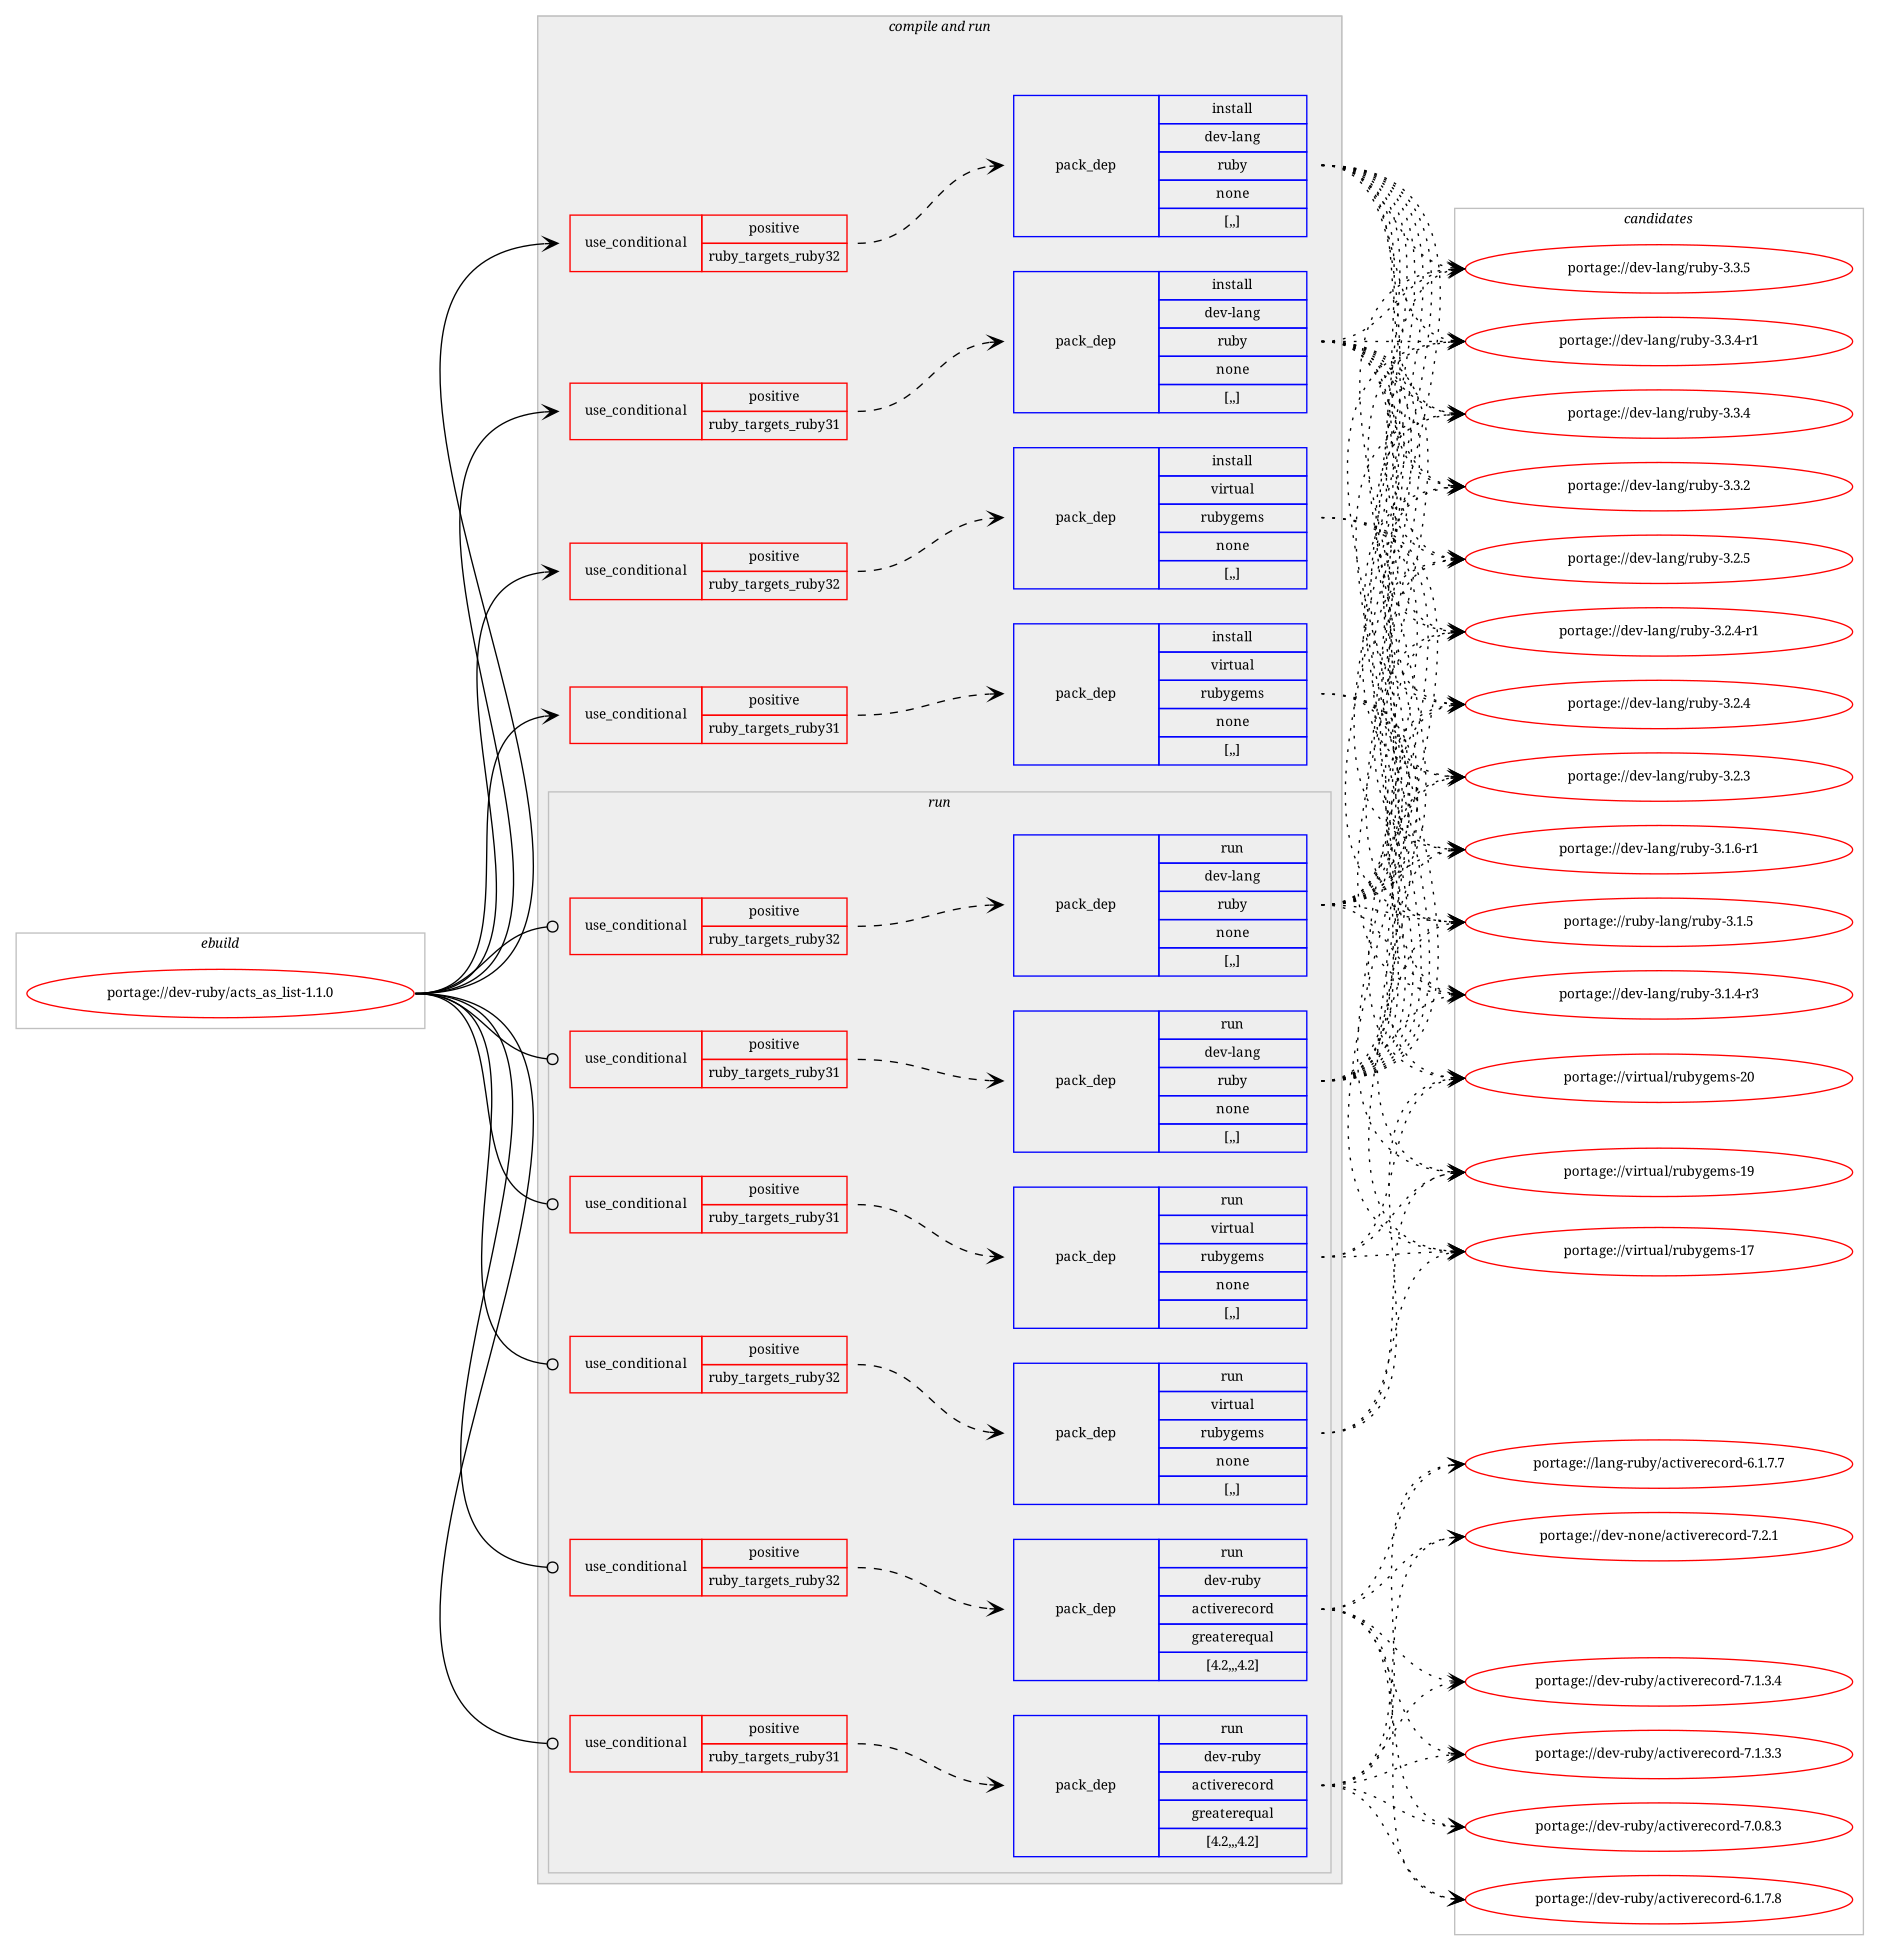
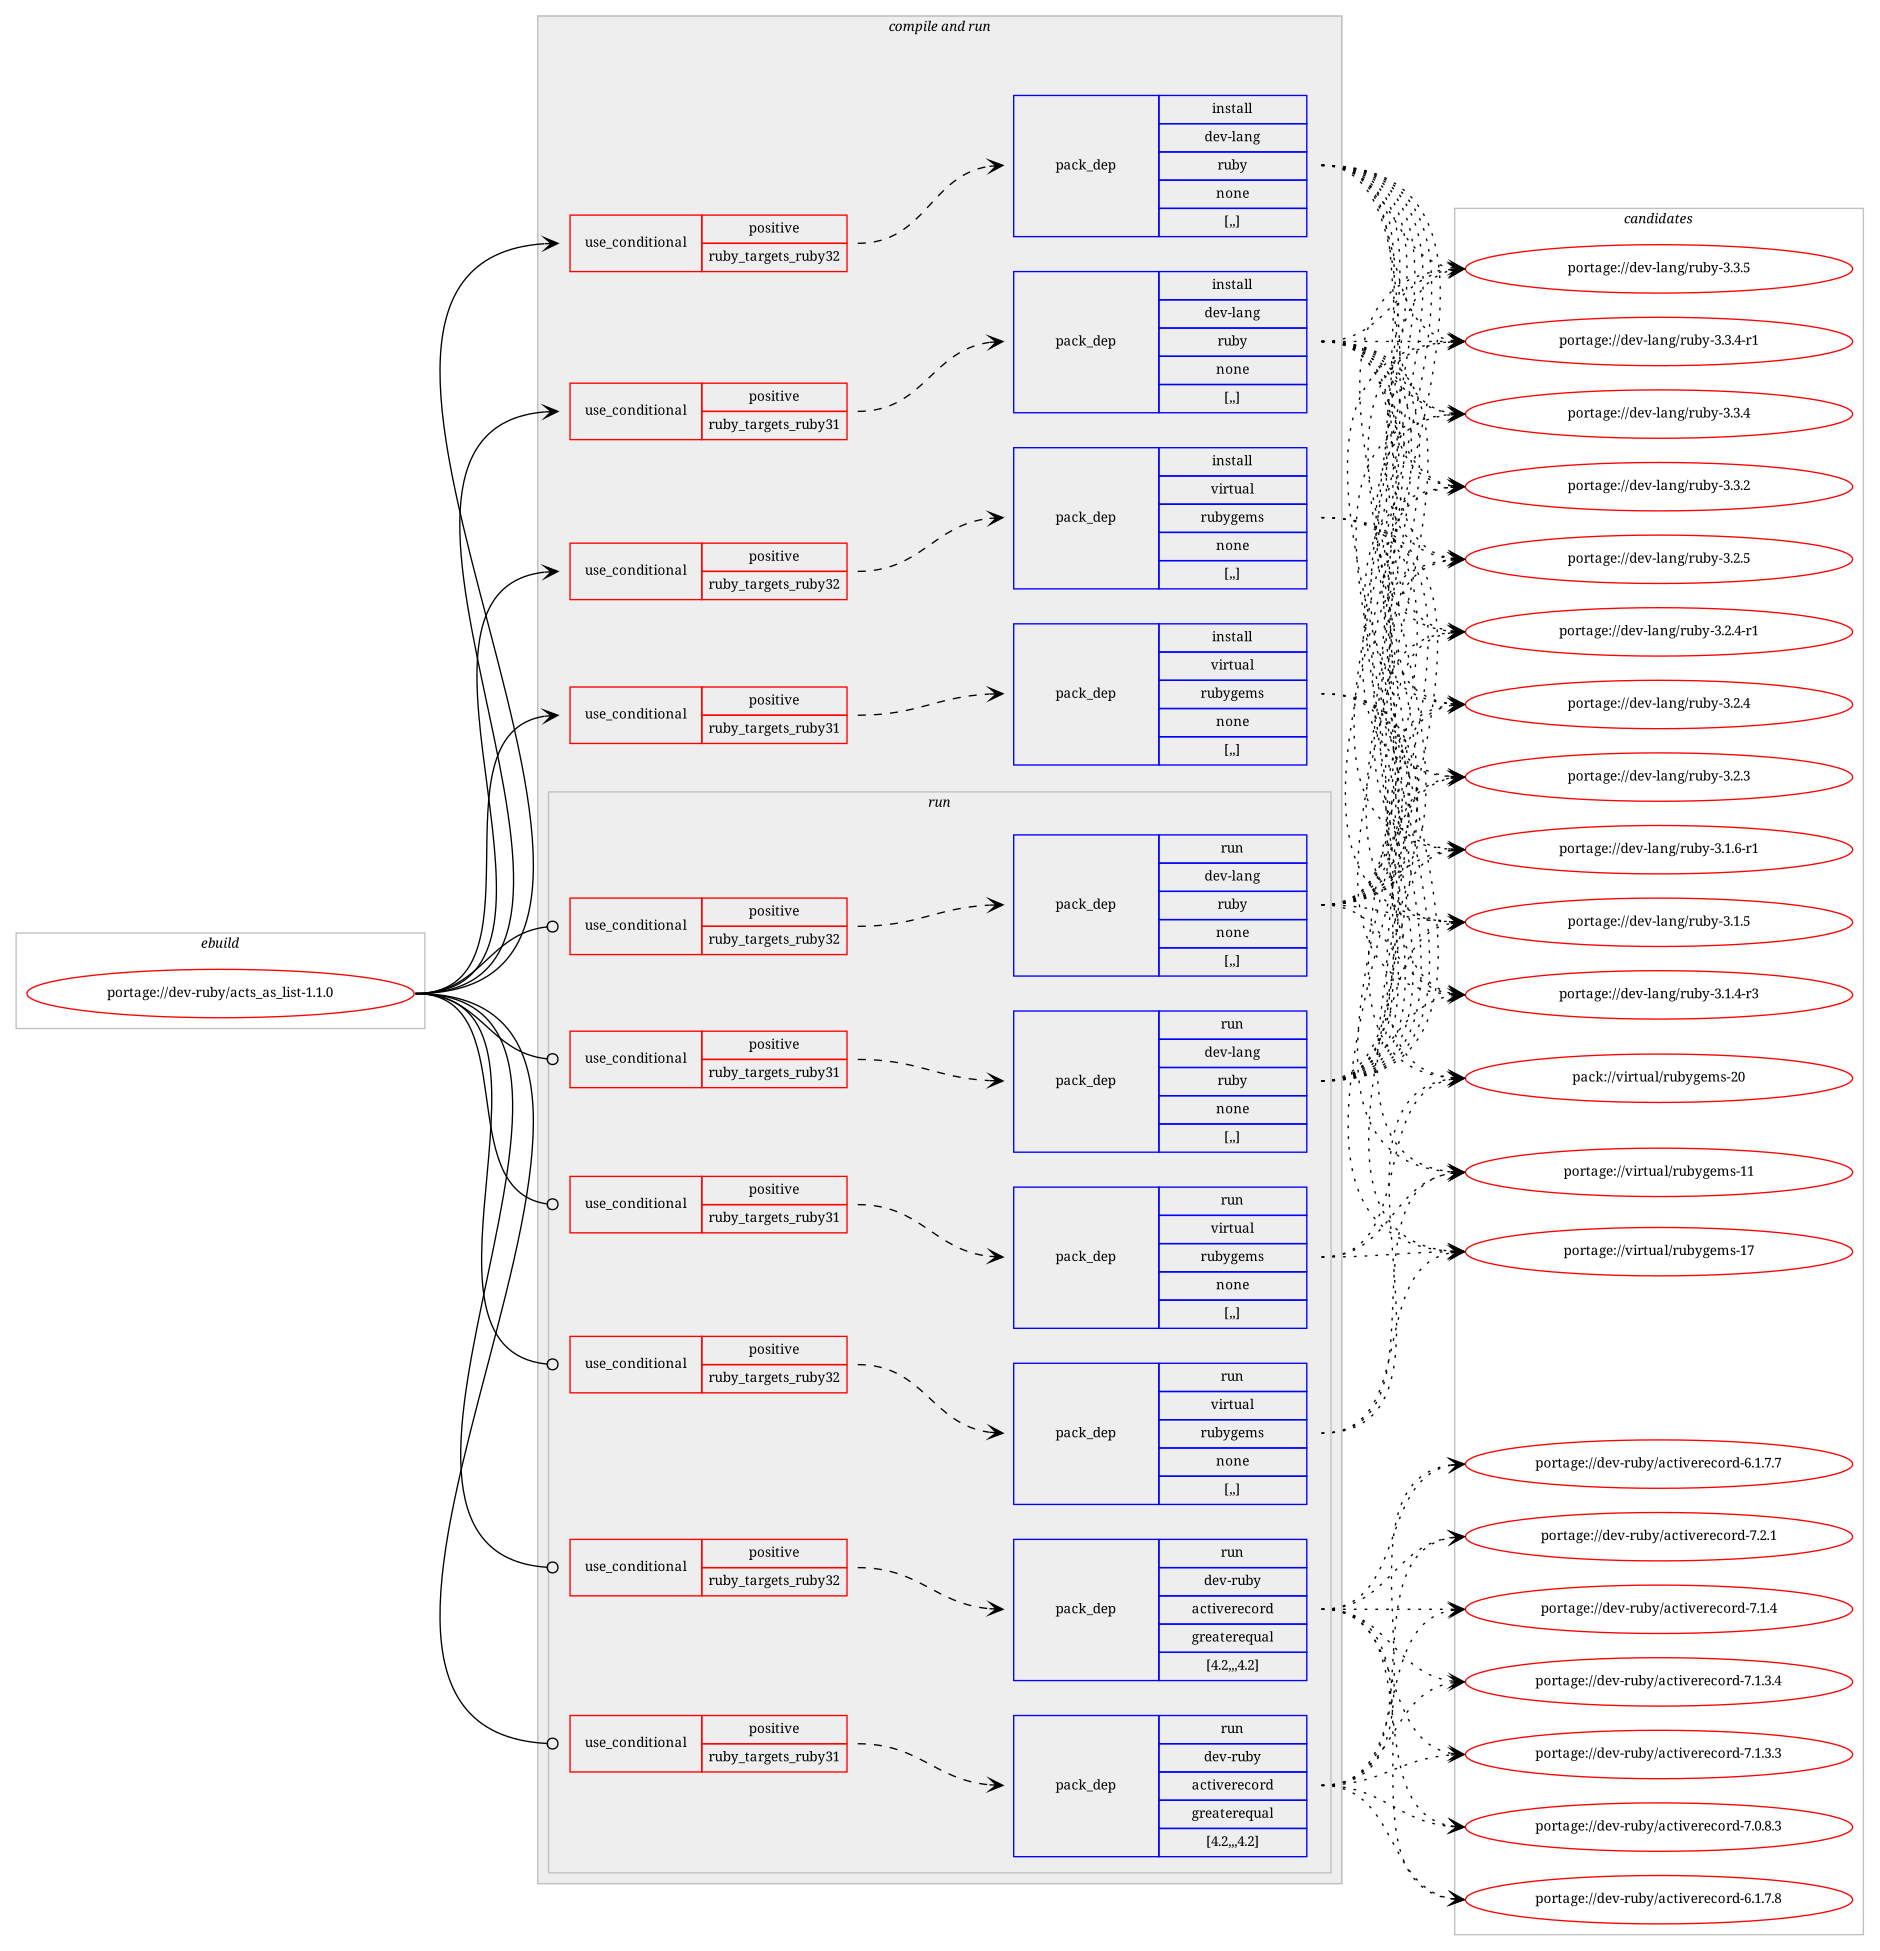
(1659, 922) -> (1659, 922)
(1659, 1078) -> (1659, 1078)
(1659, 1172) -> (1659, 1172)
(1659, 1464) -> (1659, 1464)
(1659, 1537) -> (1659, 1537)
none -> (1659, 1609)
